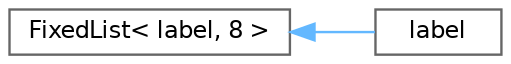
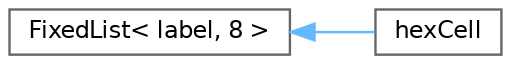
(438, 32) -> (438, 32)
